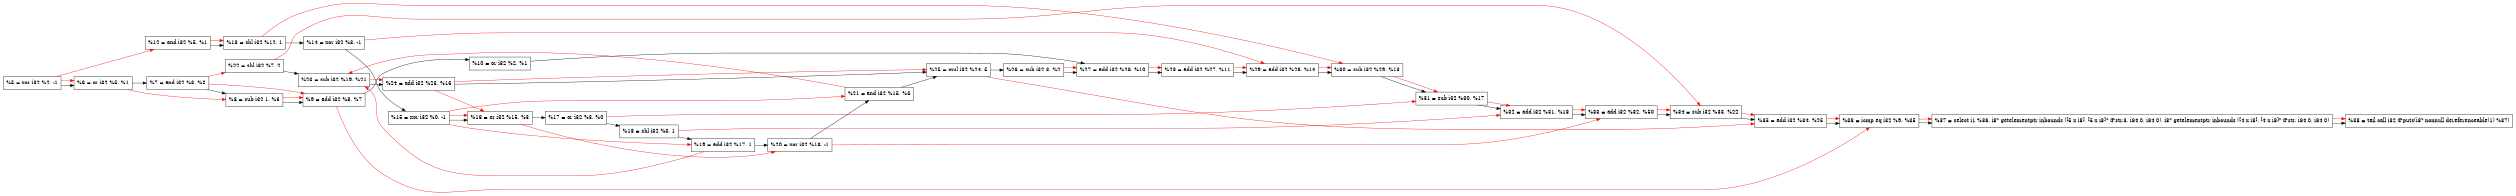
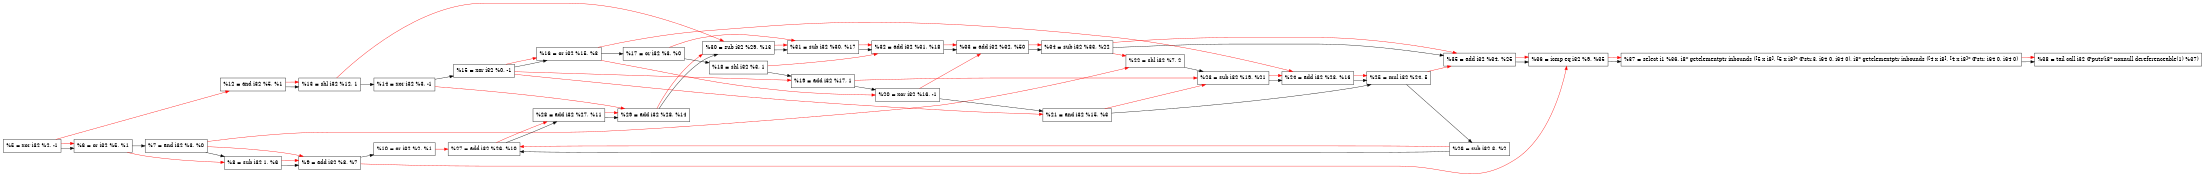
(994, 19) -> (1118, 54)
(806, 53) -> (440, 149)
(458, 100) -> (945, 24)
